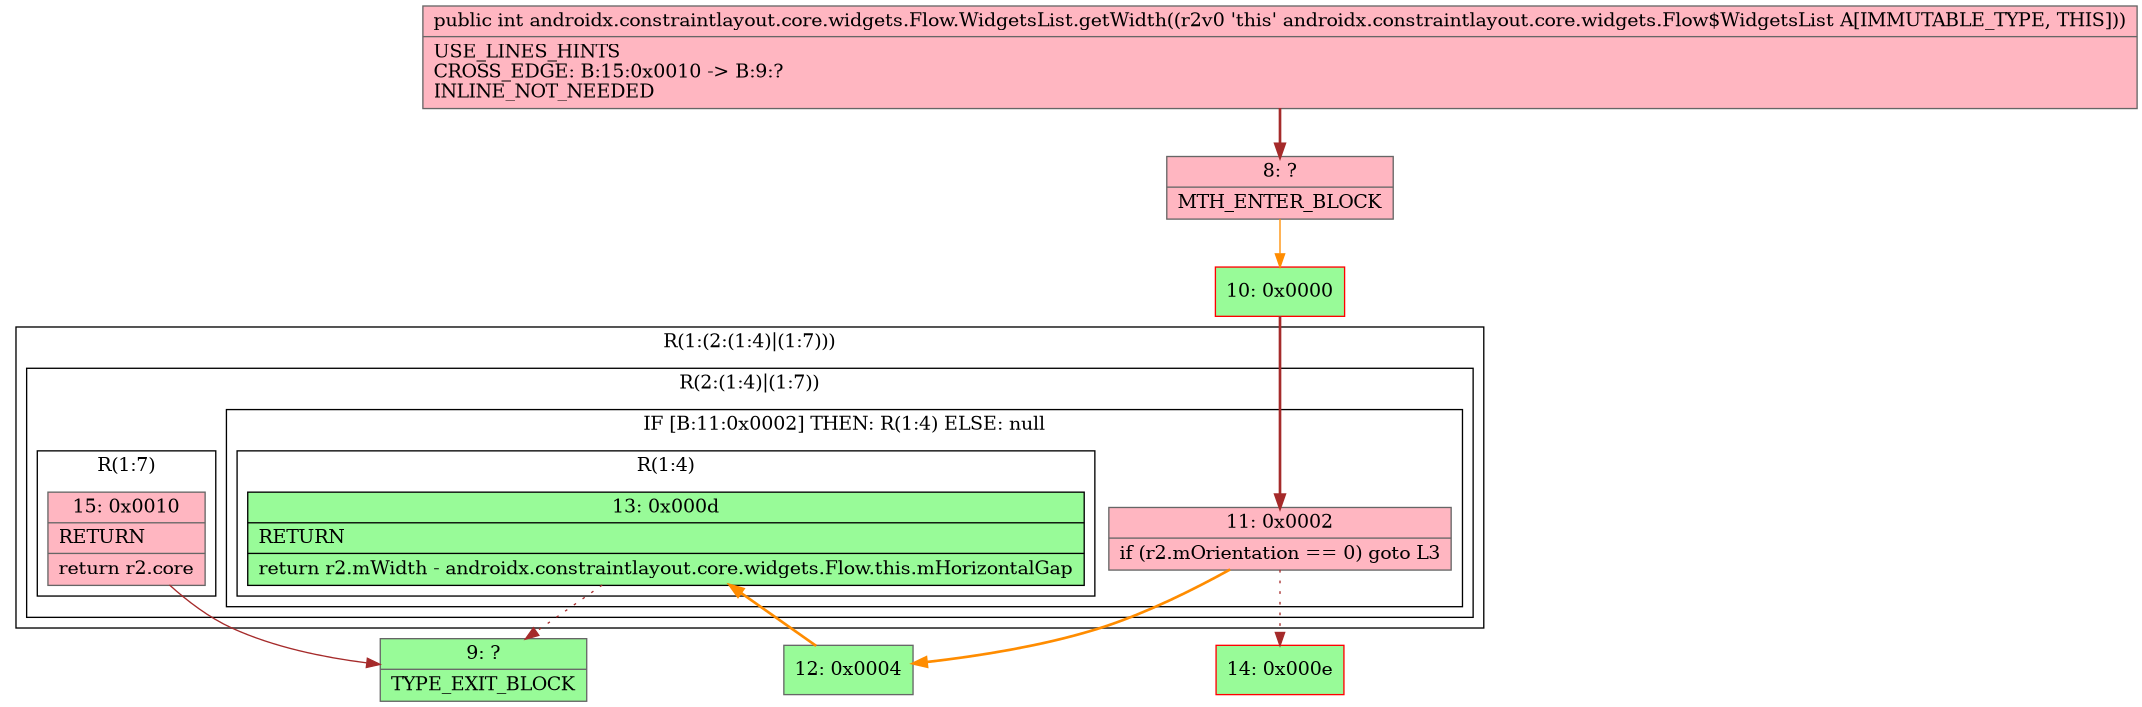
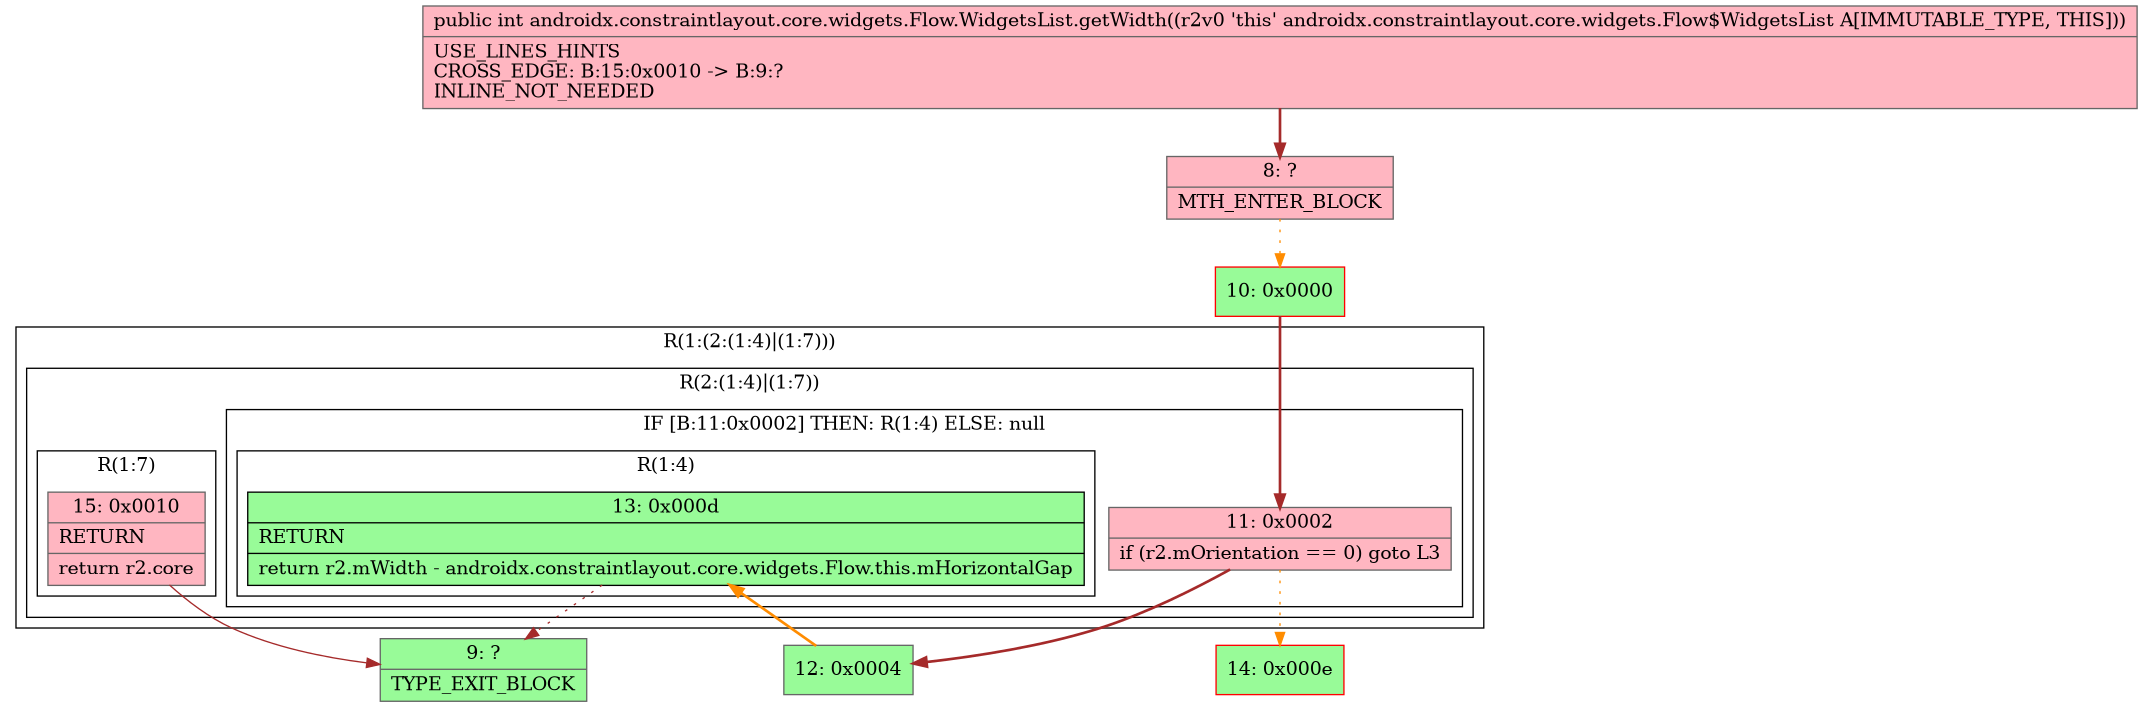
(1280, 236) -> (1280, 236)
(1280, 598) -> (1280, 598)
(1068, 637) -> (1068, 637)
